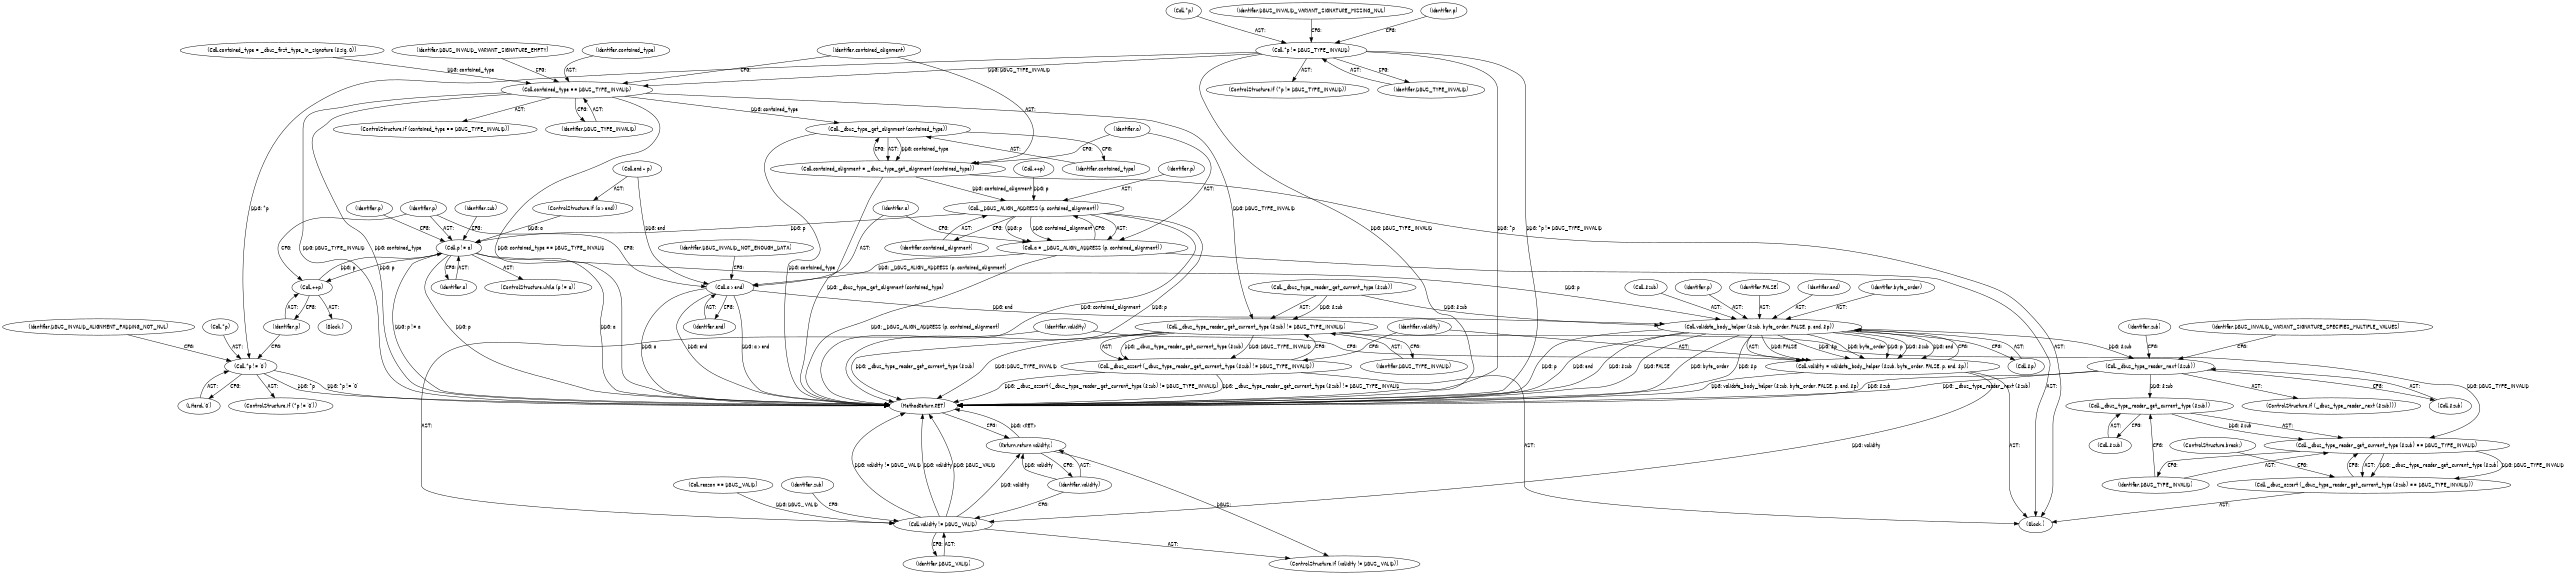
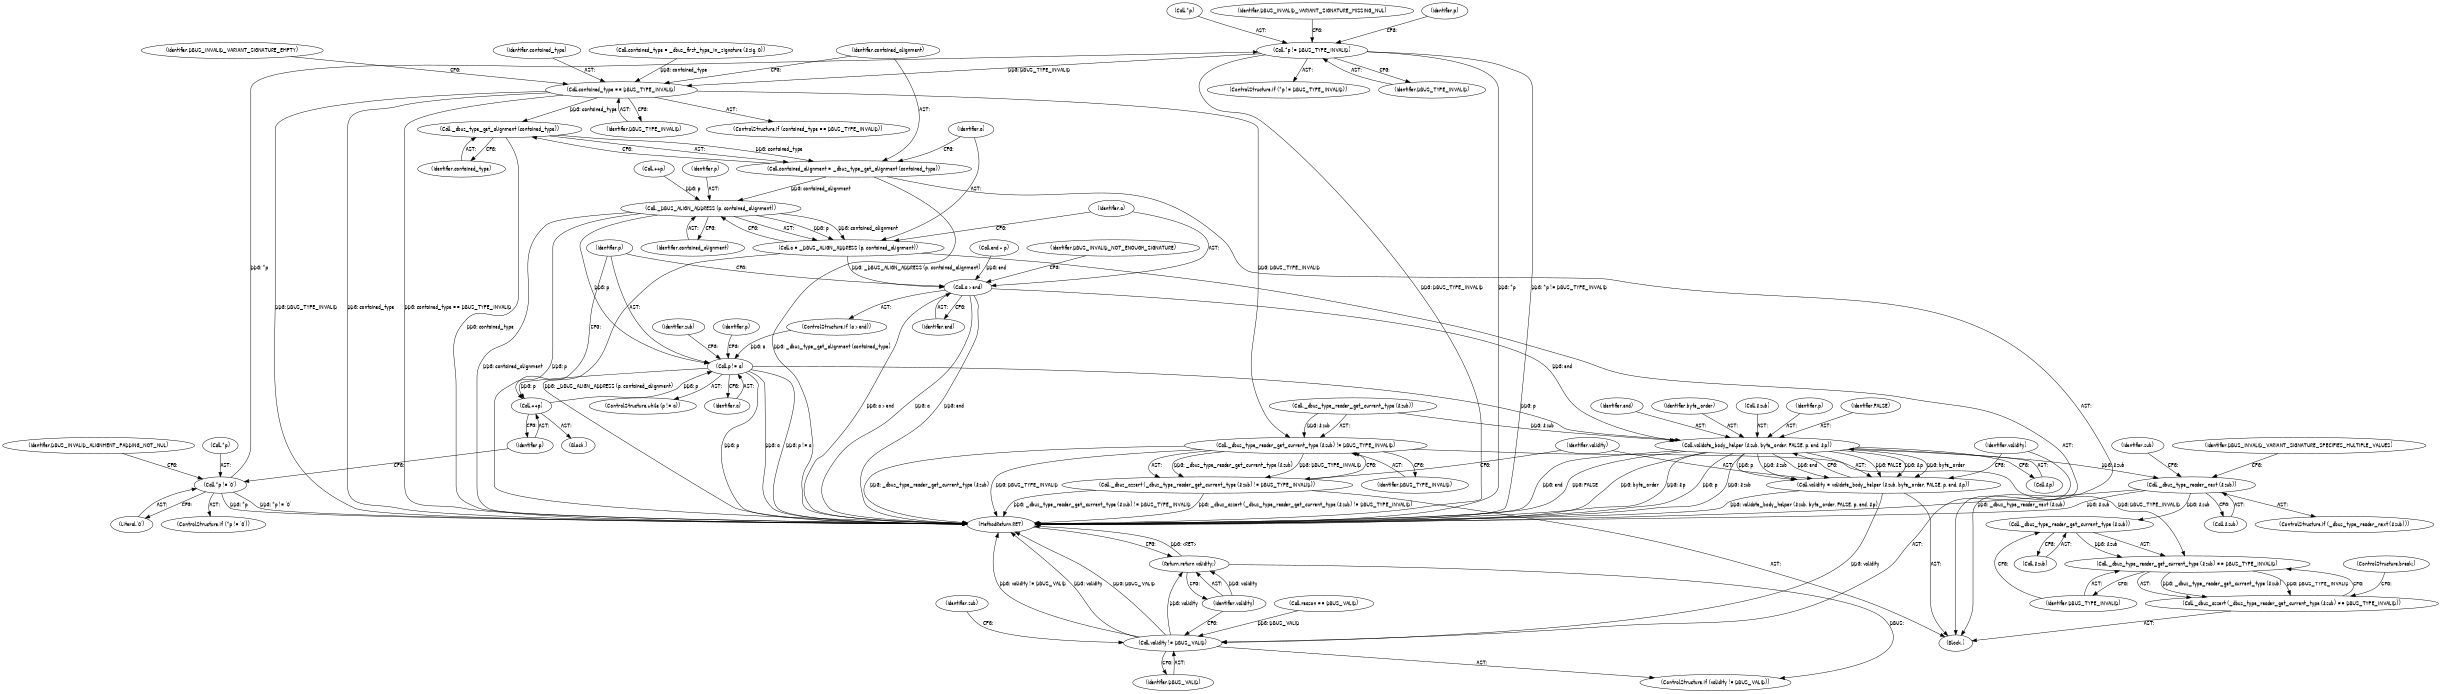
(647, 73) -> (552, 67)
(612, 187) -> (898, 299)
(736, 248) -> (1113, 248)
